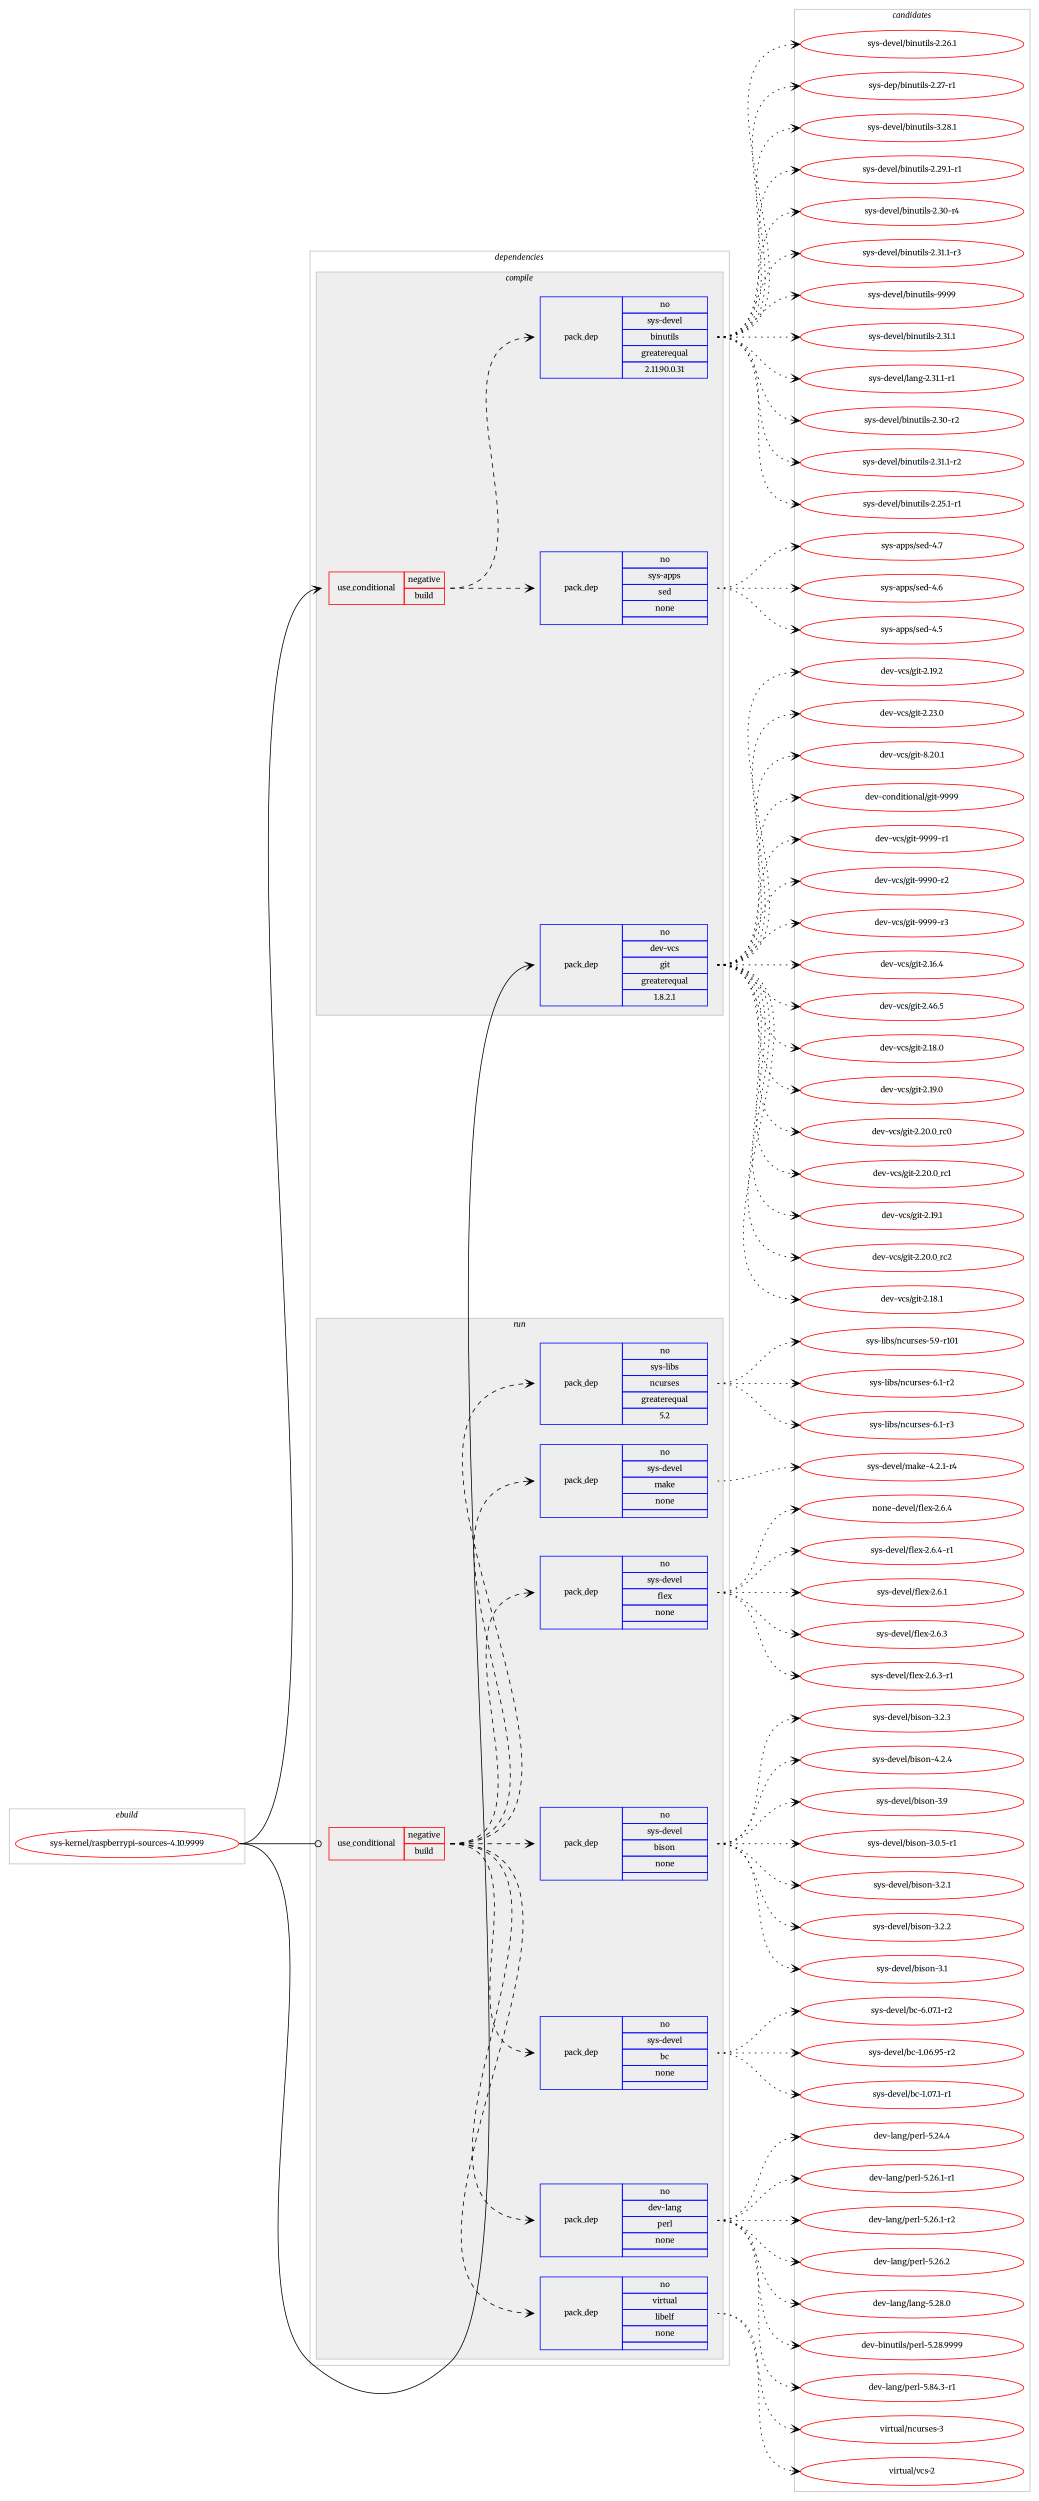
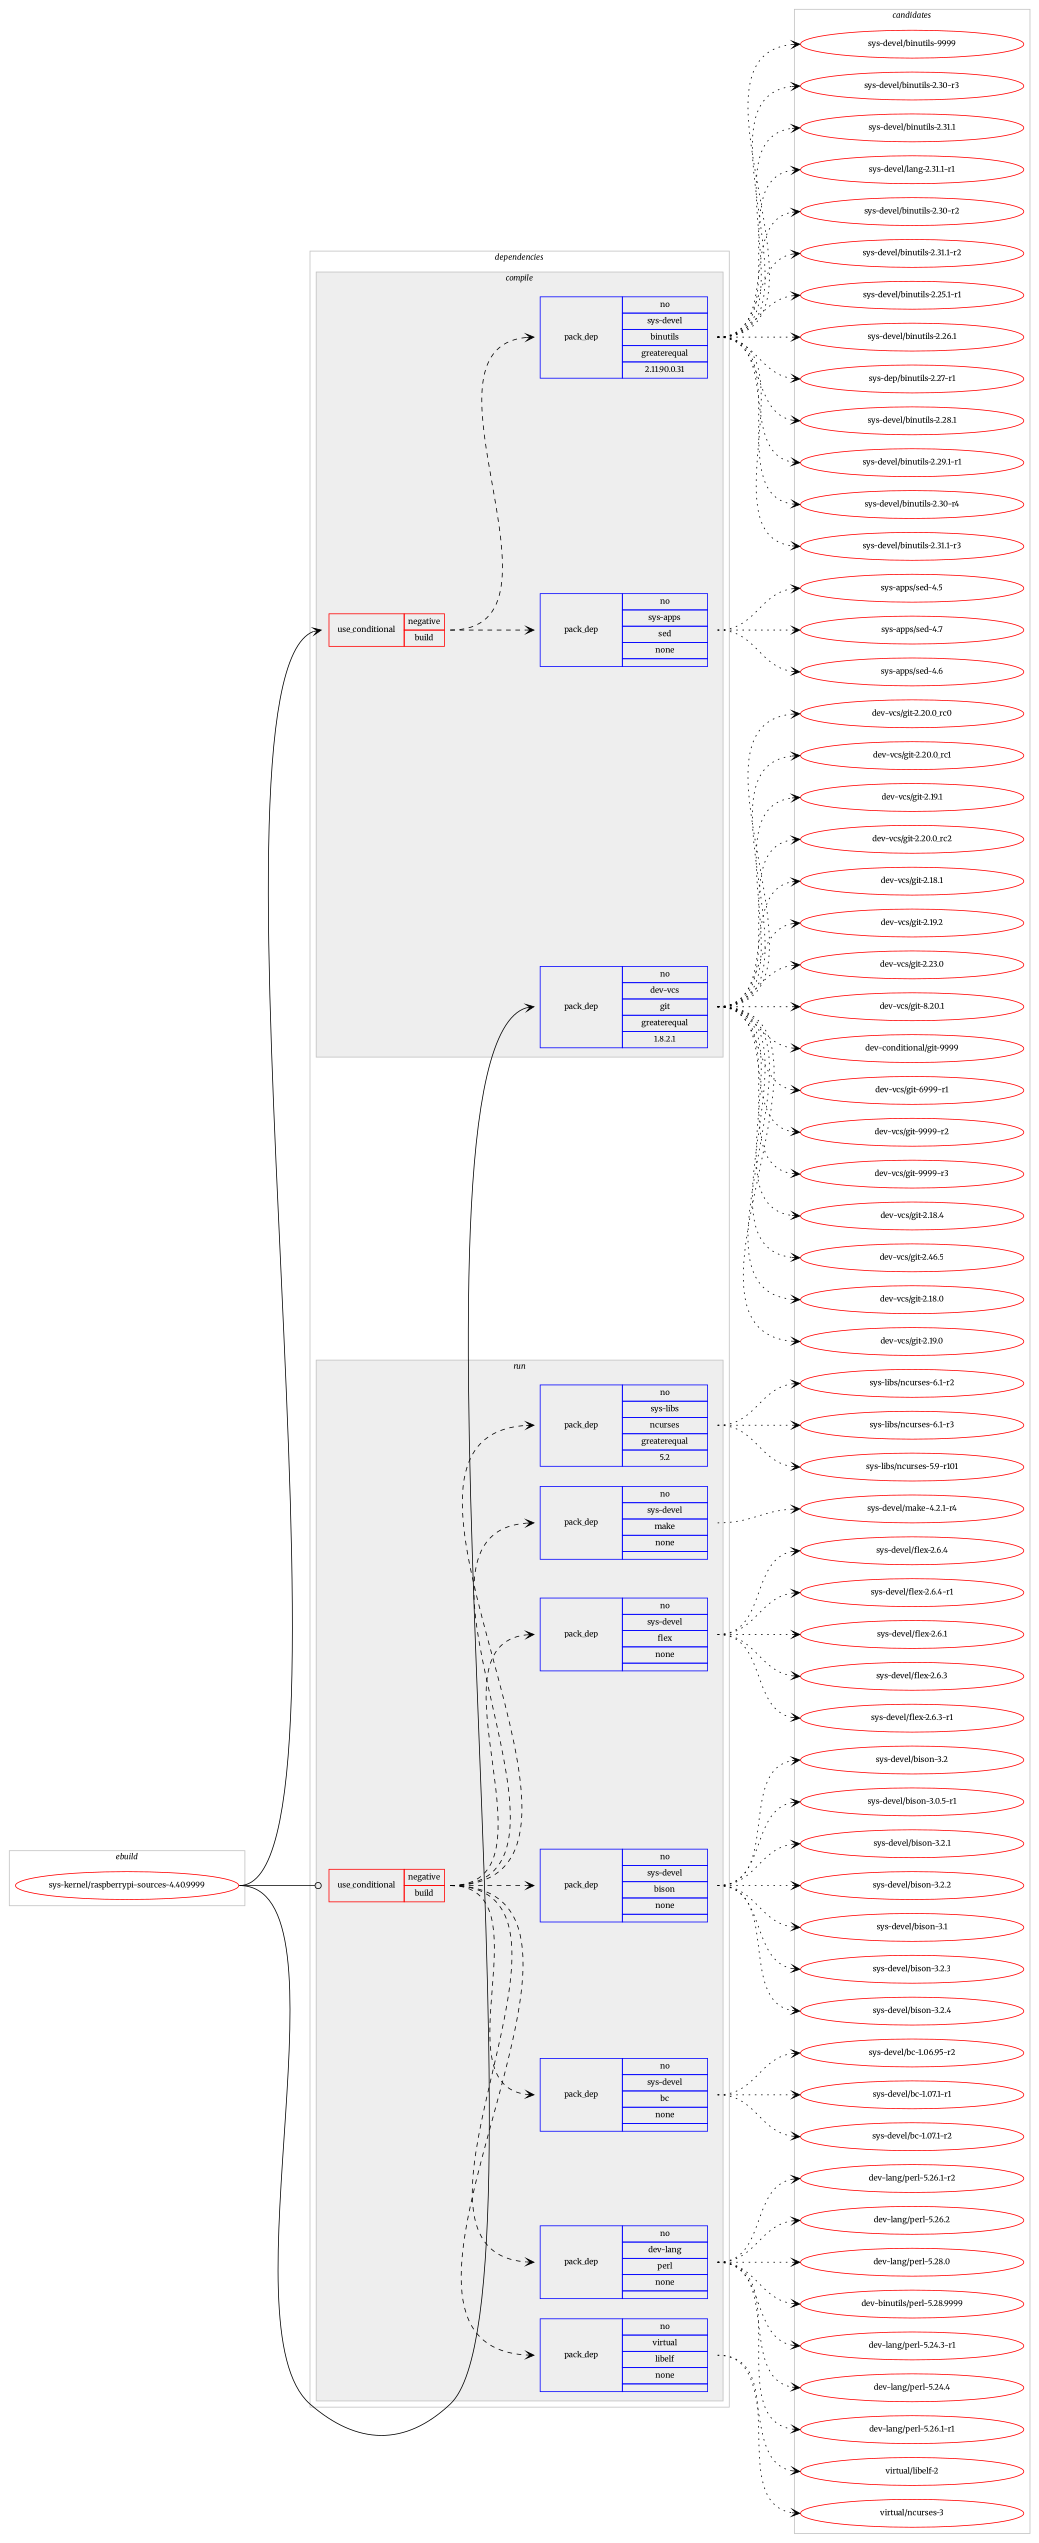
none -> (912, 86)
(912, 128) -> (912, 421)
(912, 839) -> (912, 1090)
(912, 881) -> (912, 1132)
(912, 965) -> (912, 1216)
(912, 1509) -> (912, 1551)
(912, 1760) -> (912, 2011)
(912, 1802) -> (912, 1760)
(127, 1844) -> (127, 1886)
(912, 2011) -> (912, 2137)
(912, 2304) -> (912, 2262)
(912, 2388) -> (912, 2346)
(912, 2471) -> (912, 2471)
